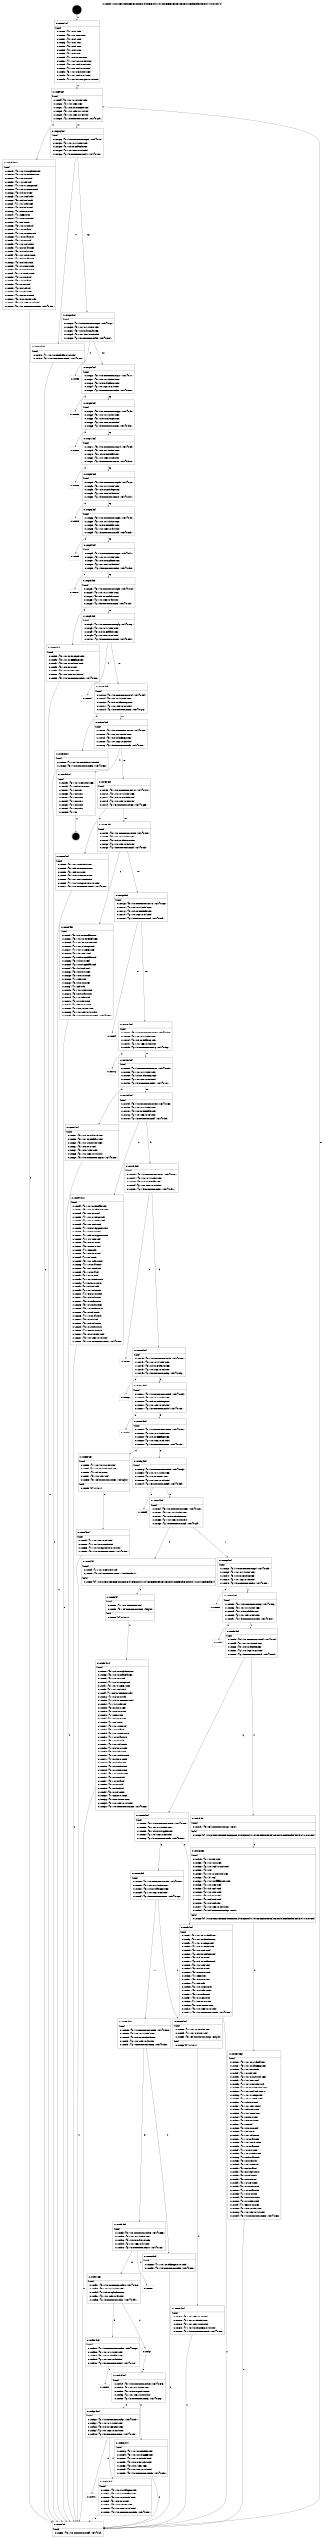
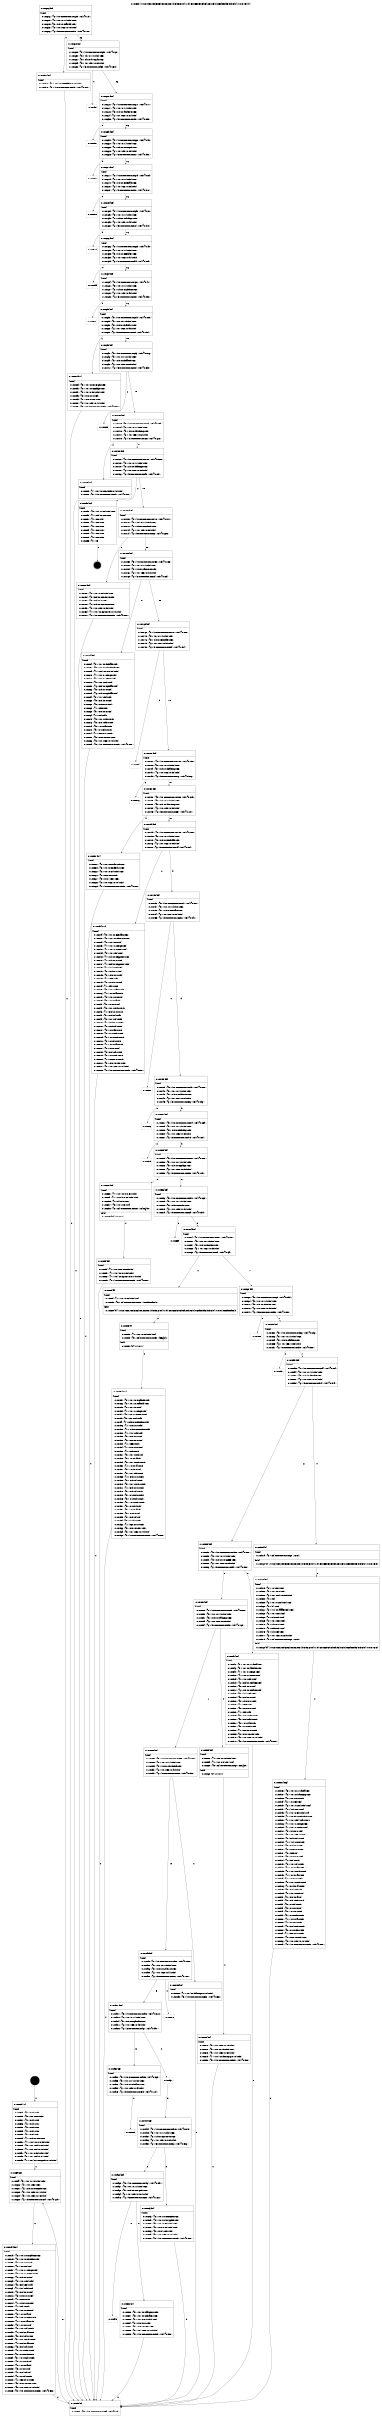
(77, 124) -> none
